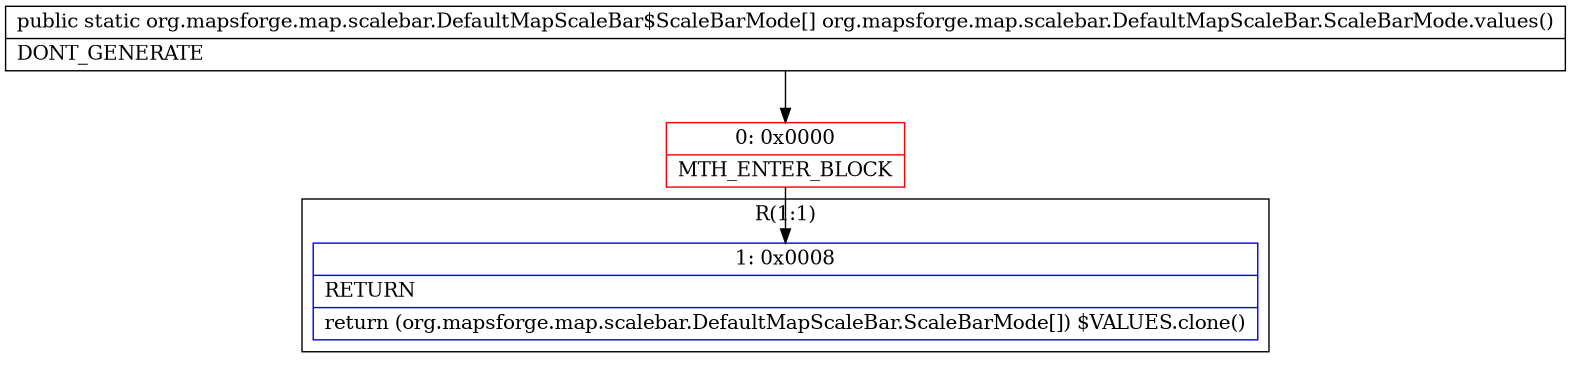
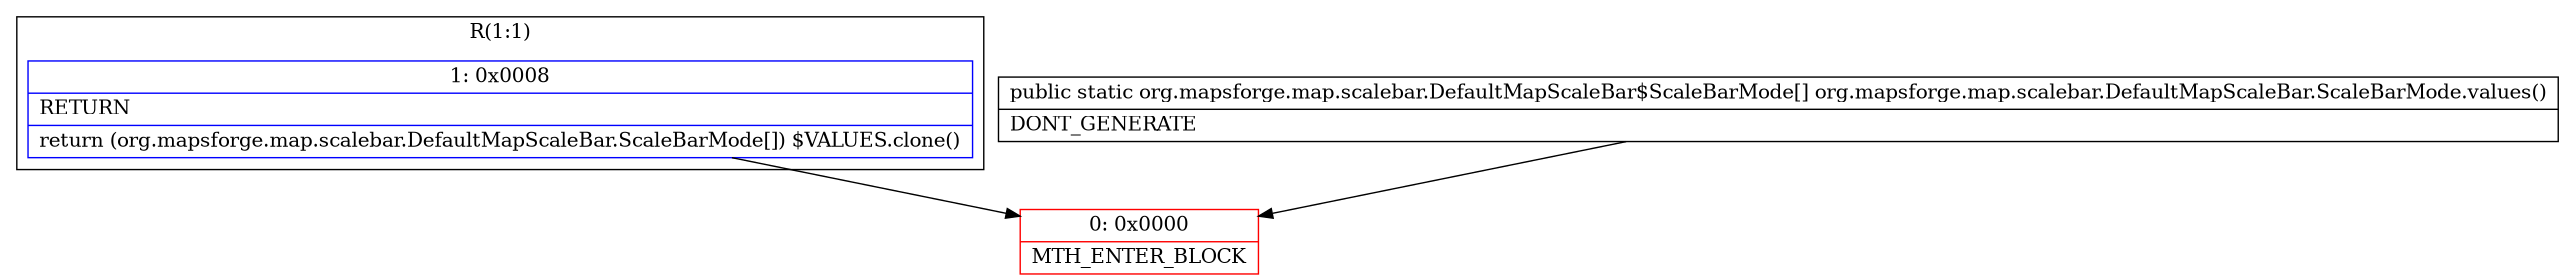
(785, 208) -> (869, 185)
